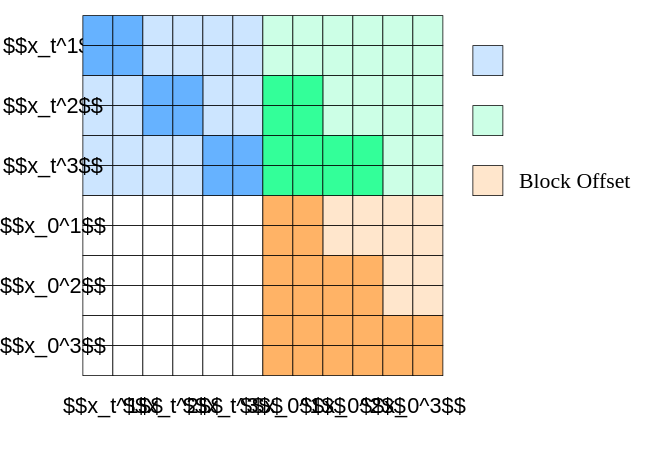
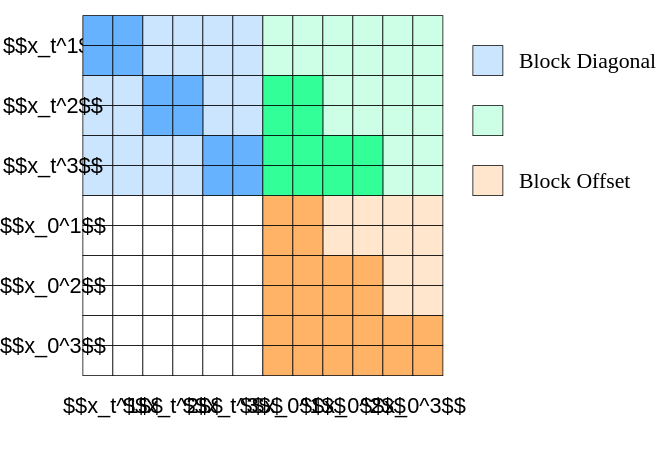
none -> (585, 60)
